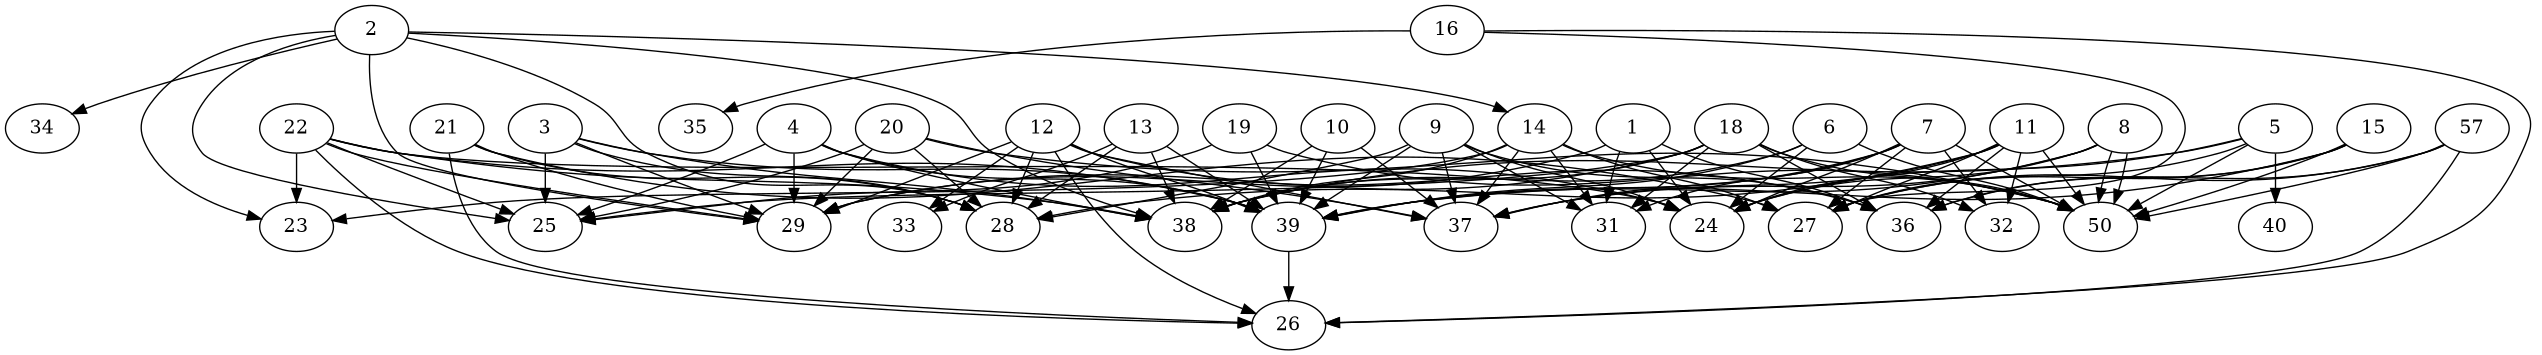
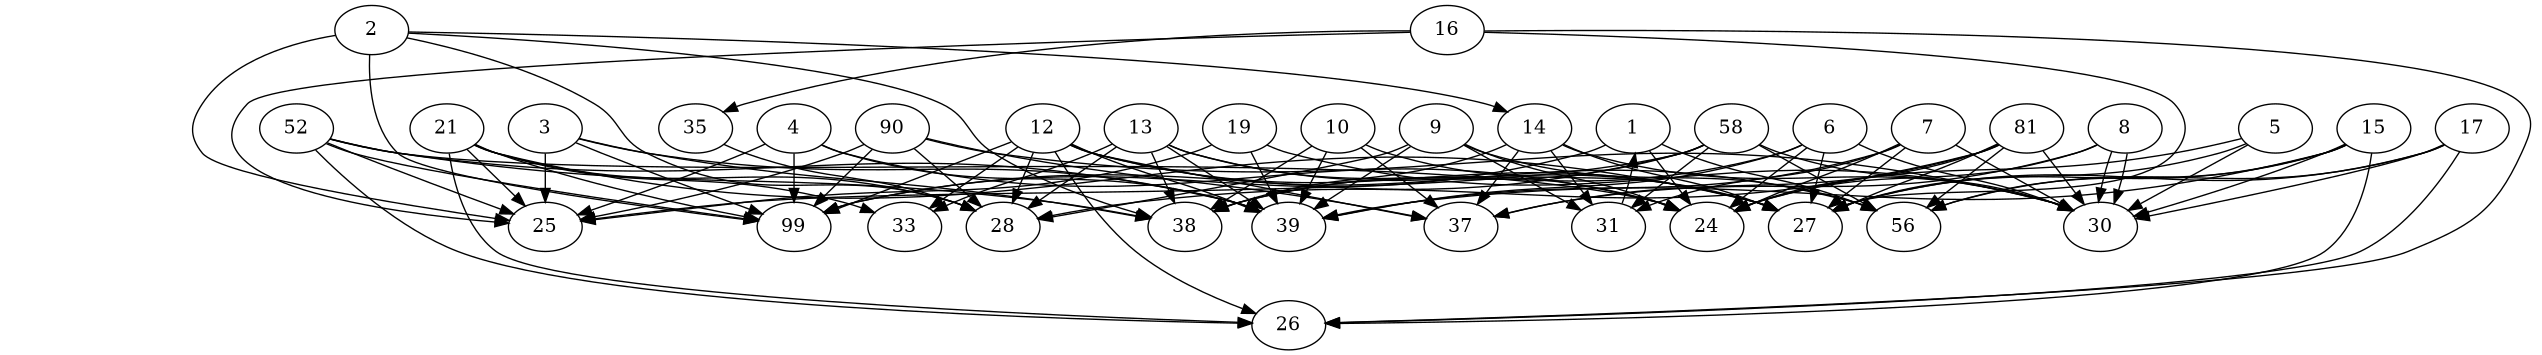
none -> (628, 61)
(42, 128) -> none
(297, 128) -> (297, 128)
(892, 128) -> (892, 128)
(1732, 128) -> (1732, 128)
(2027, 128) -> (2027, 128)
(2472, 128) -> (2472, 128)
(1734, 166) -> none
(1614, 170) -> (1628, 186)
(1447, 171) -> none
none -> (1819, 171)
none -> (491, 173)
(768, 176) -> (842, 177)
none -> (1417, 178)
none -> (1417, 178)
none -> (1466, 178)
none -> (1565, 178)
none -> (667, 180)
(1706, 184) -> none
(978, 186) -> none
(1719, 191) -> none
(297, 227) -> none
(794, 227) -> (794, 227)
(1904, 227) -> (1904, 227)
(2002, 227) -> none
(2101, 227) -> (2101, 227)
(2276, 227) -> none
(1289, 269) -> (1891, 308)
